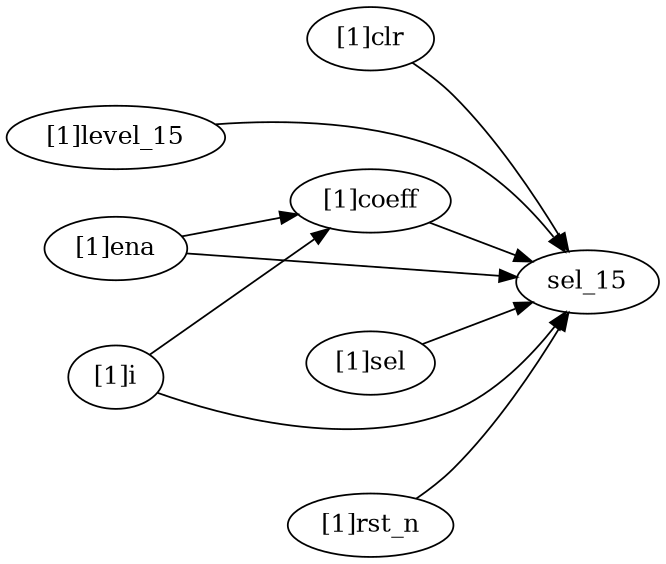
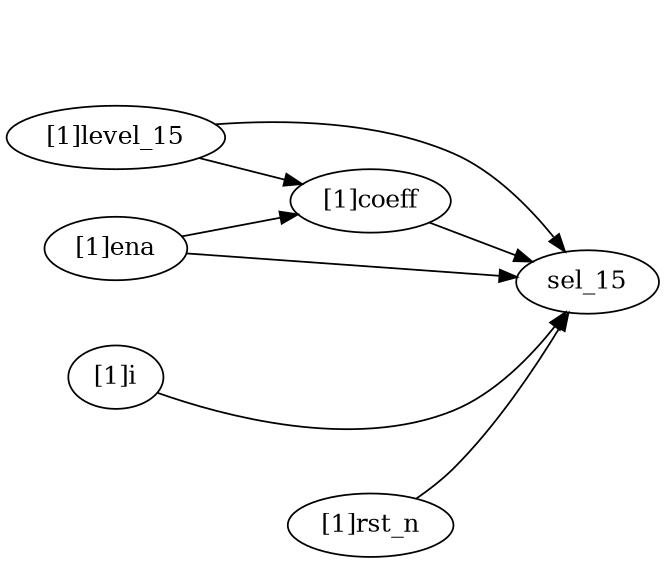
(371, 39) -> none
(232, 297) -> (242, 169)
(371, 363) -> none
